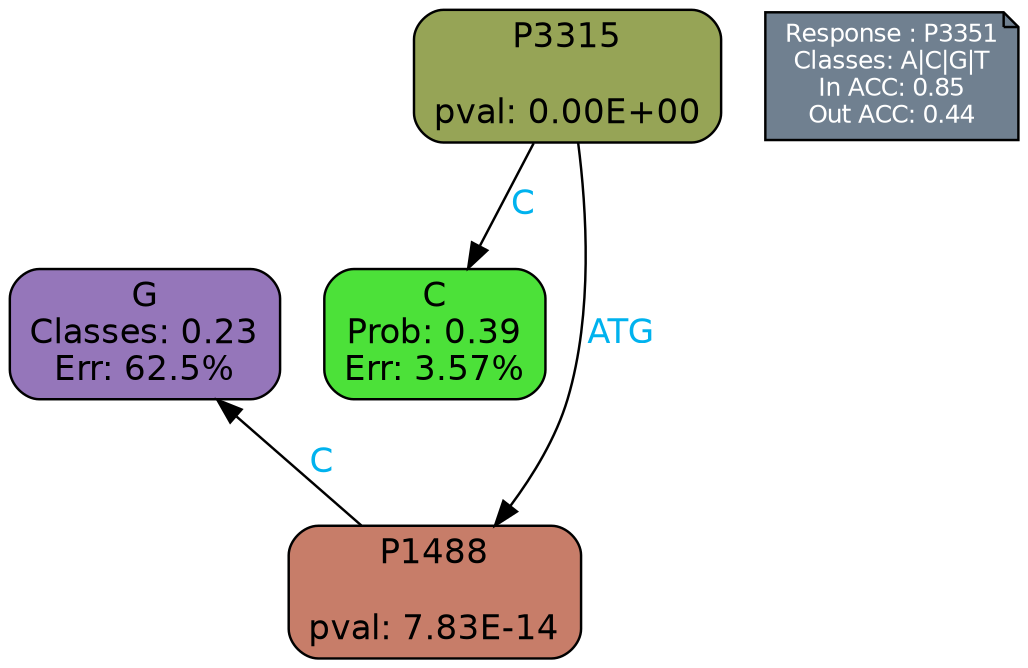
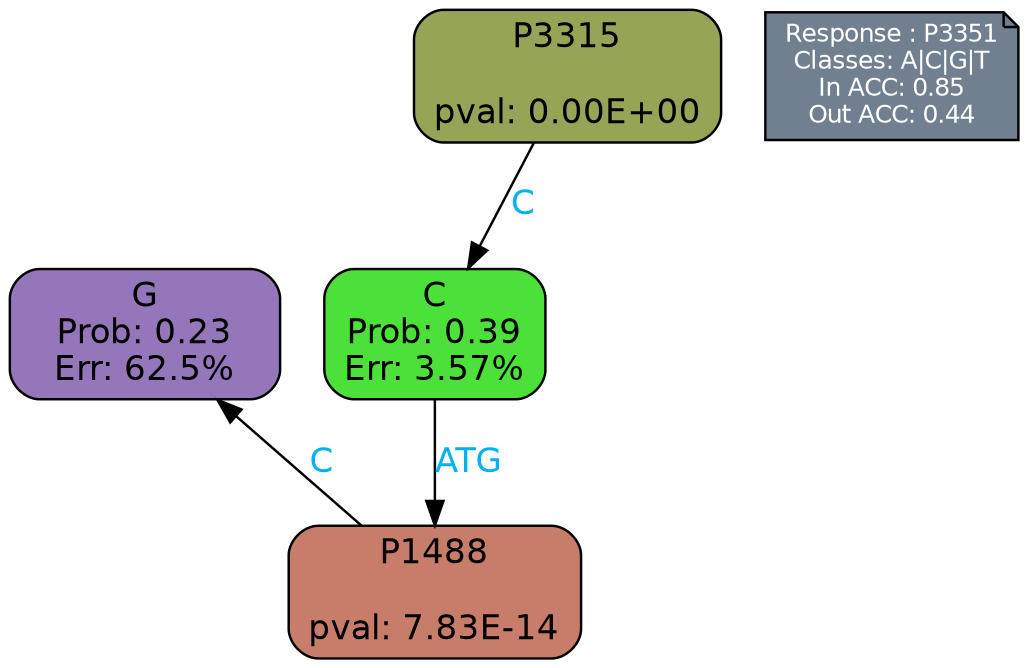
(581, 332) -> (435, 450)
(145, 334) -> (145, 334)
